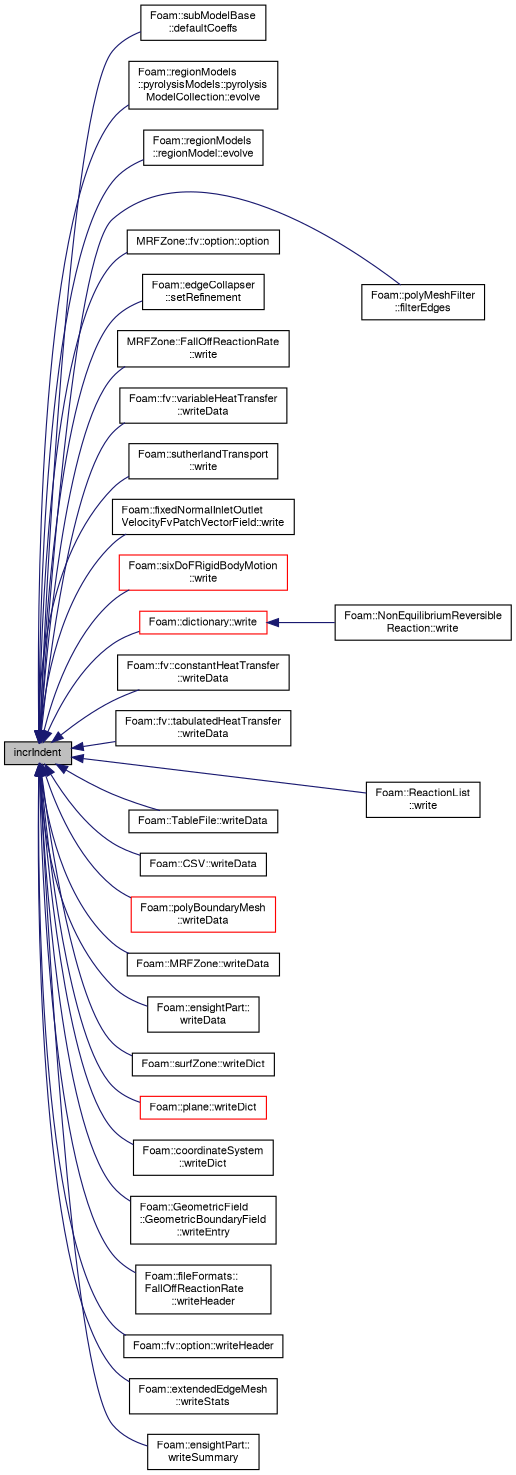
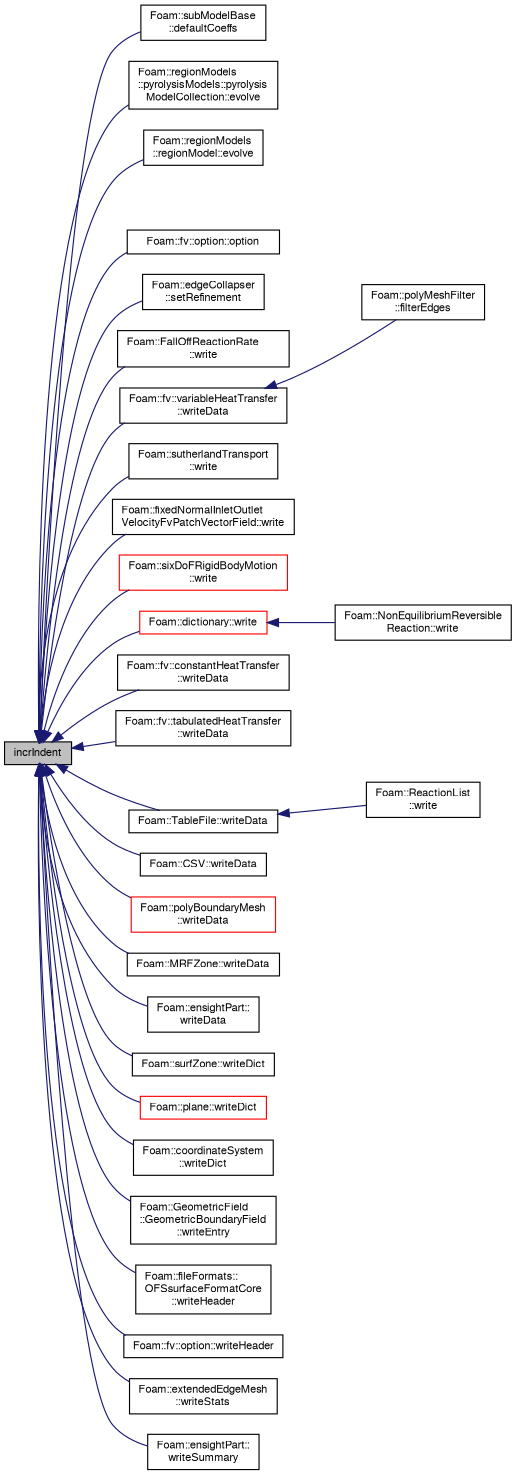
(203, 242) -> (203, 242)
(92, 274) -> (338, 355)
(203, 349) -> (203, 349)
(225, 776) -> (328, 809)
(203, 1289) -> (203, 1289)
